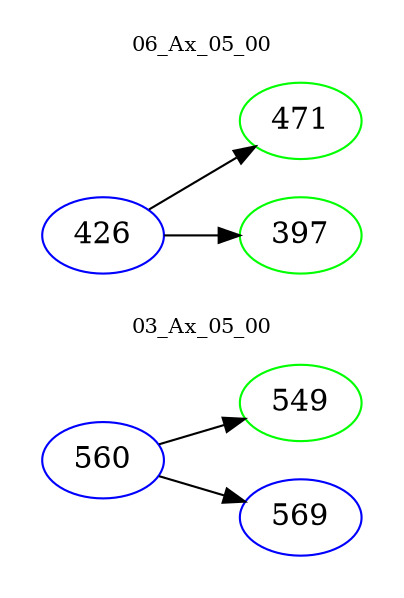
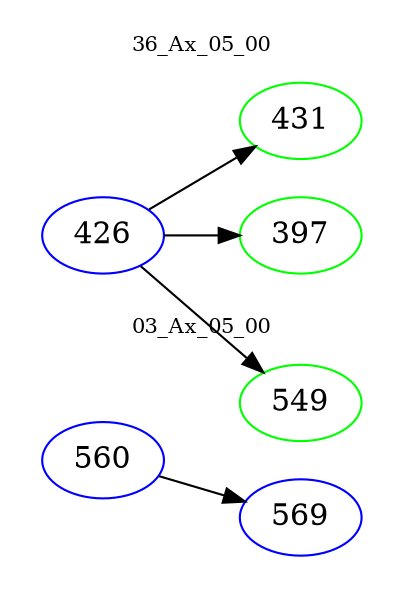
(202, 46) -> (202, 46)
(301, 121) -> (301, 121)
(192, 435) -> (204, 321)
